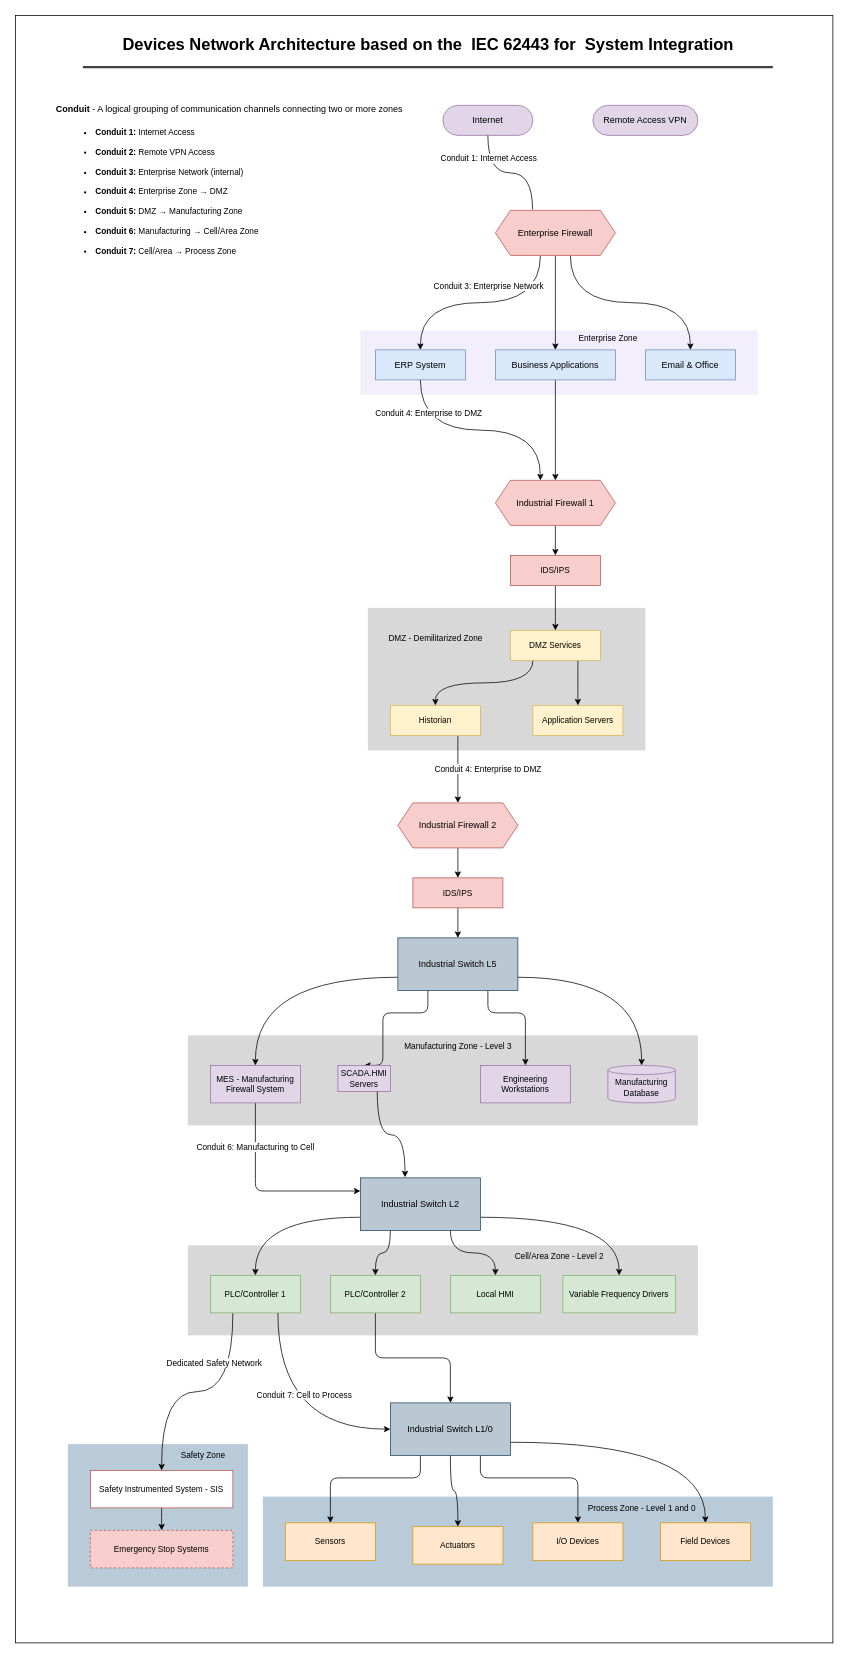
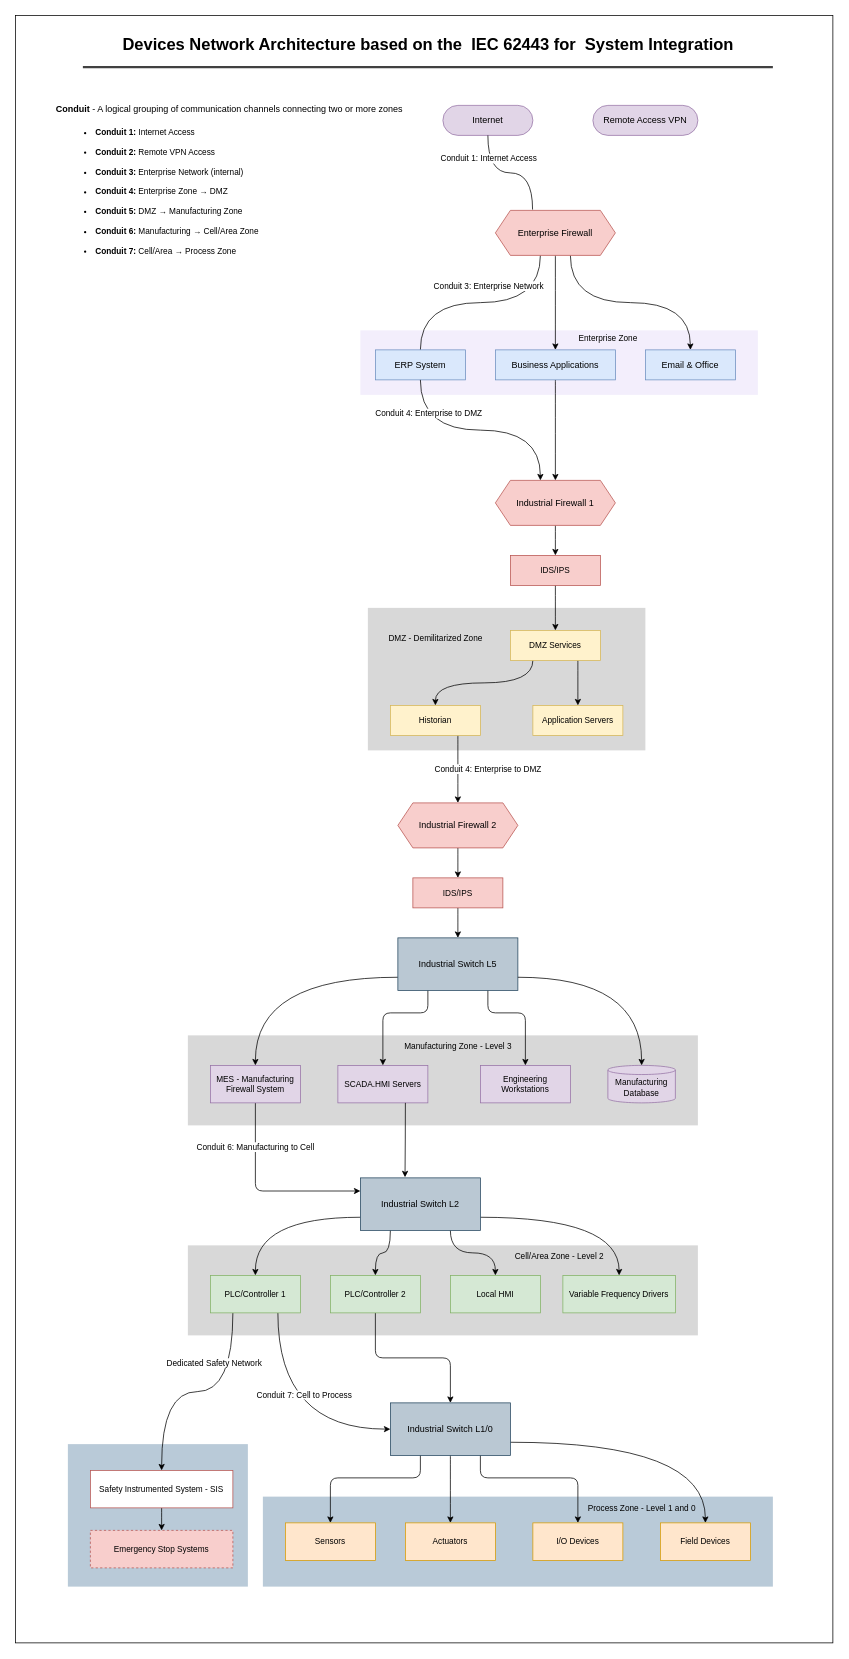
(425, 324) -> (426, 326)
(364, 1079) -> (383, 1084)
(203, 1455) -> none
(458, 1545) -> (450, 1542)
